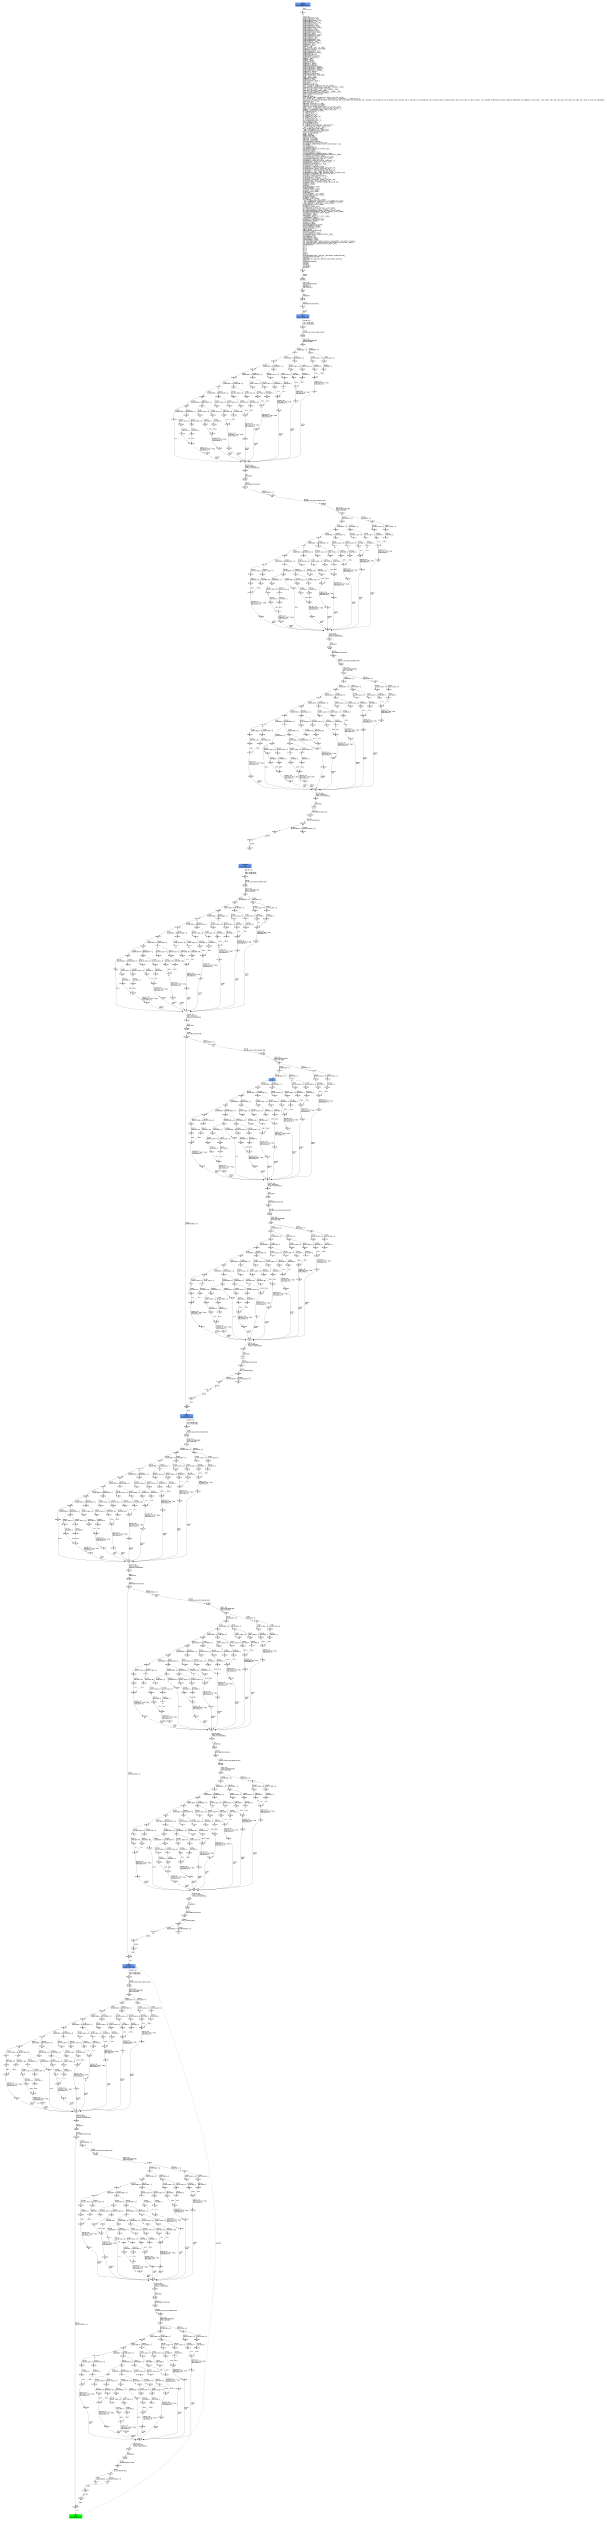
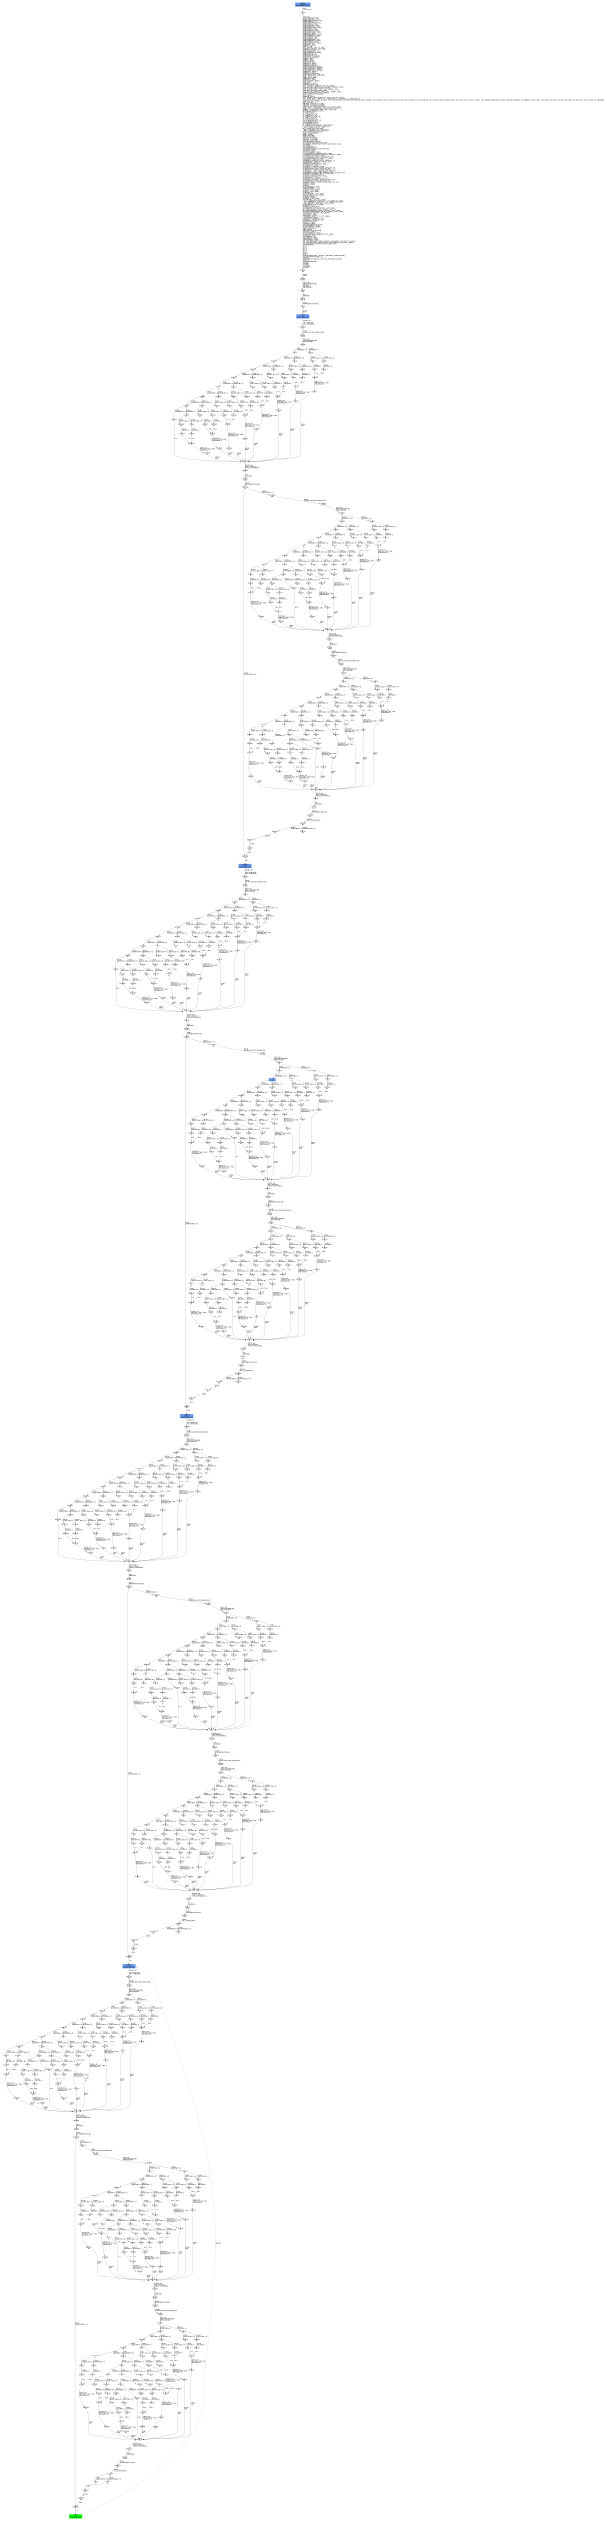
none -> (352, 716)
(268, 784) -> (316, 769)
none -> (245, 857)
(259, 1803) -> (255, 1803)
